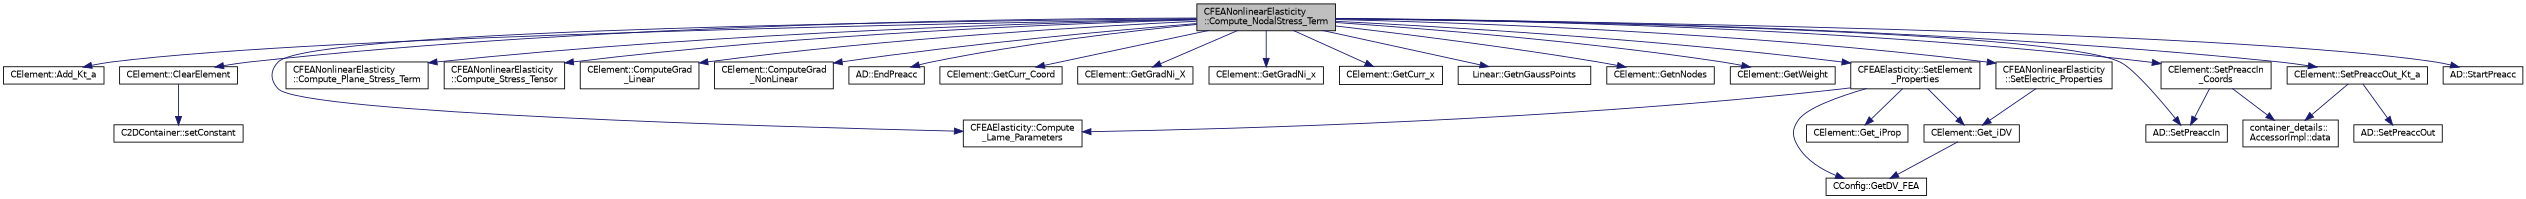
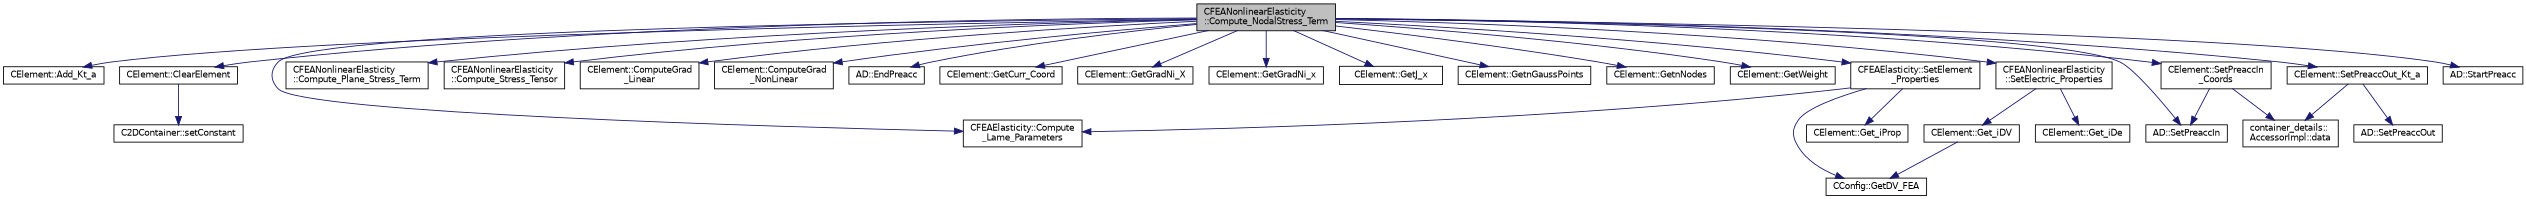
(1391, 75) -> (1391, 75)
(1524, 75) -> (1524, 75)
(1943, 104) -> none
none -> (2083, 133)
